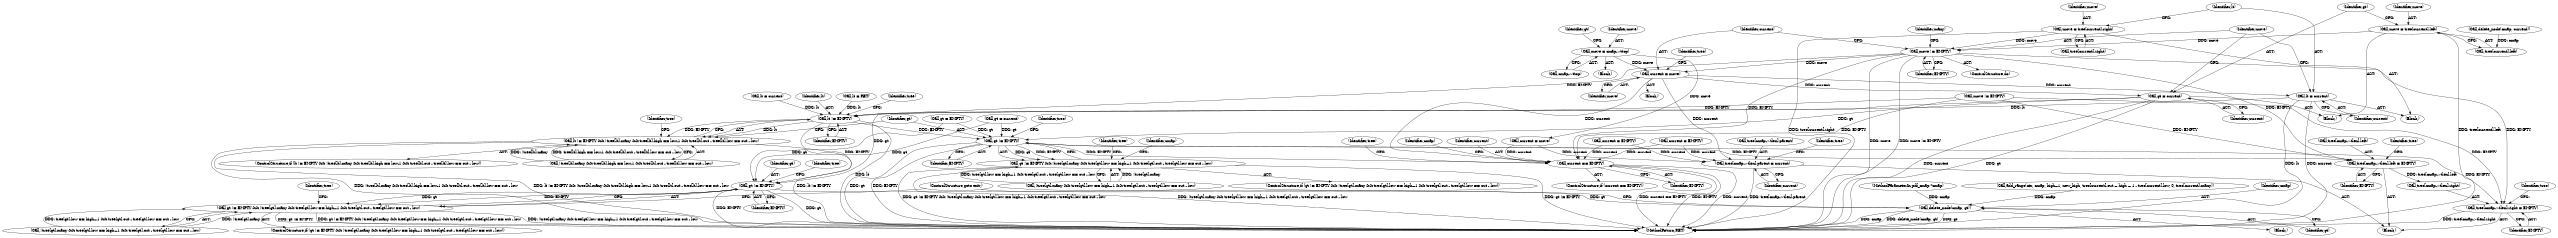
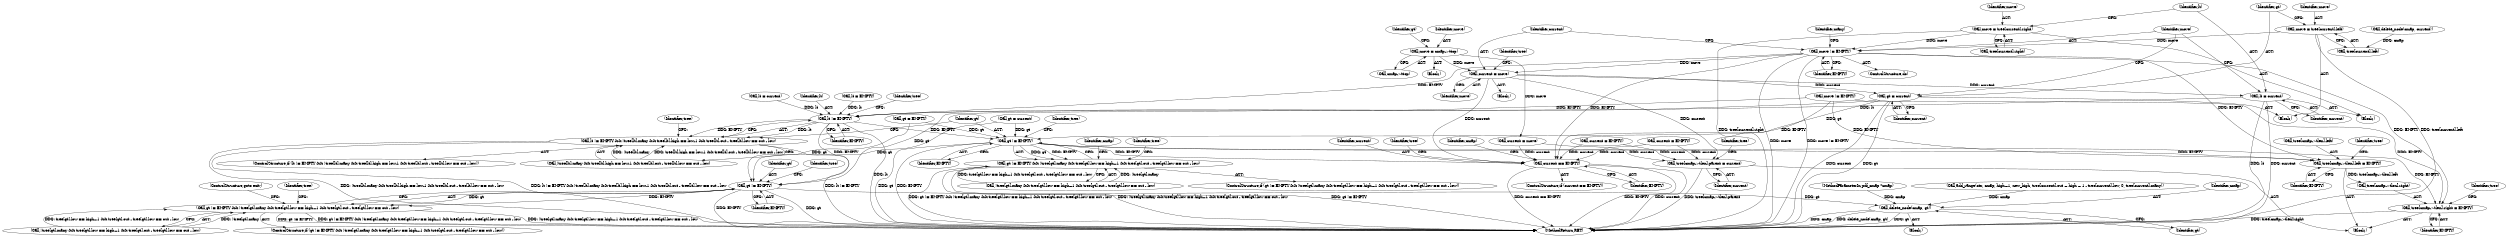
(856, 97) -> (858, 97)
(1765, 141) -> none
(1583, 194) -> none
